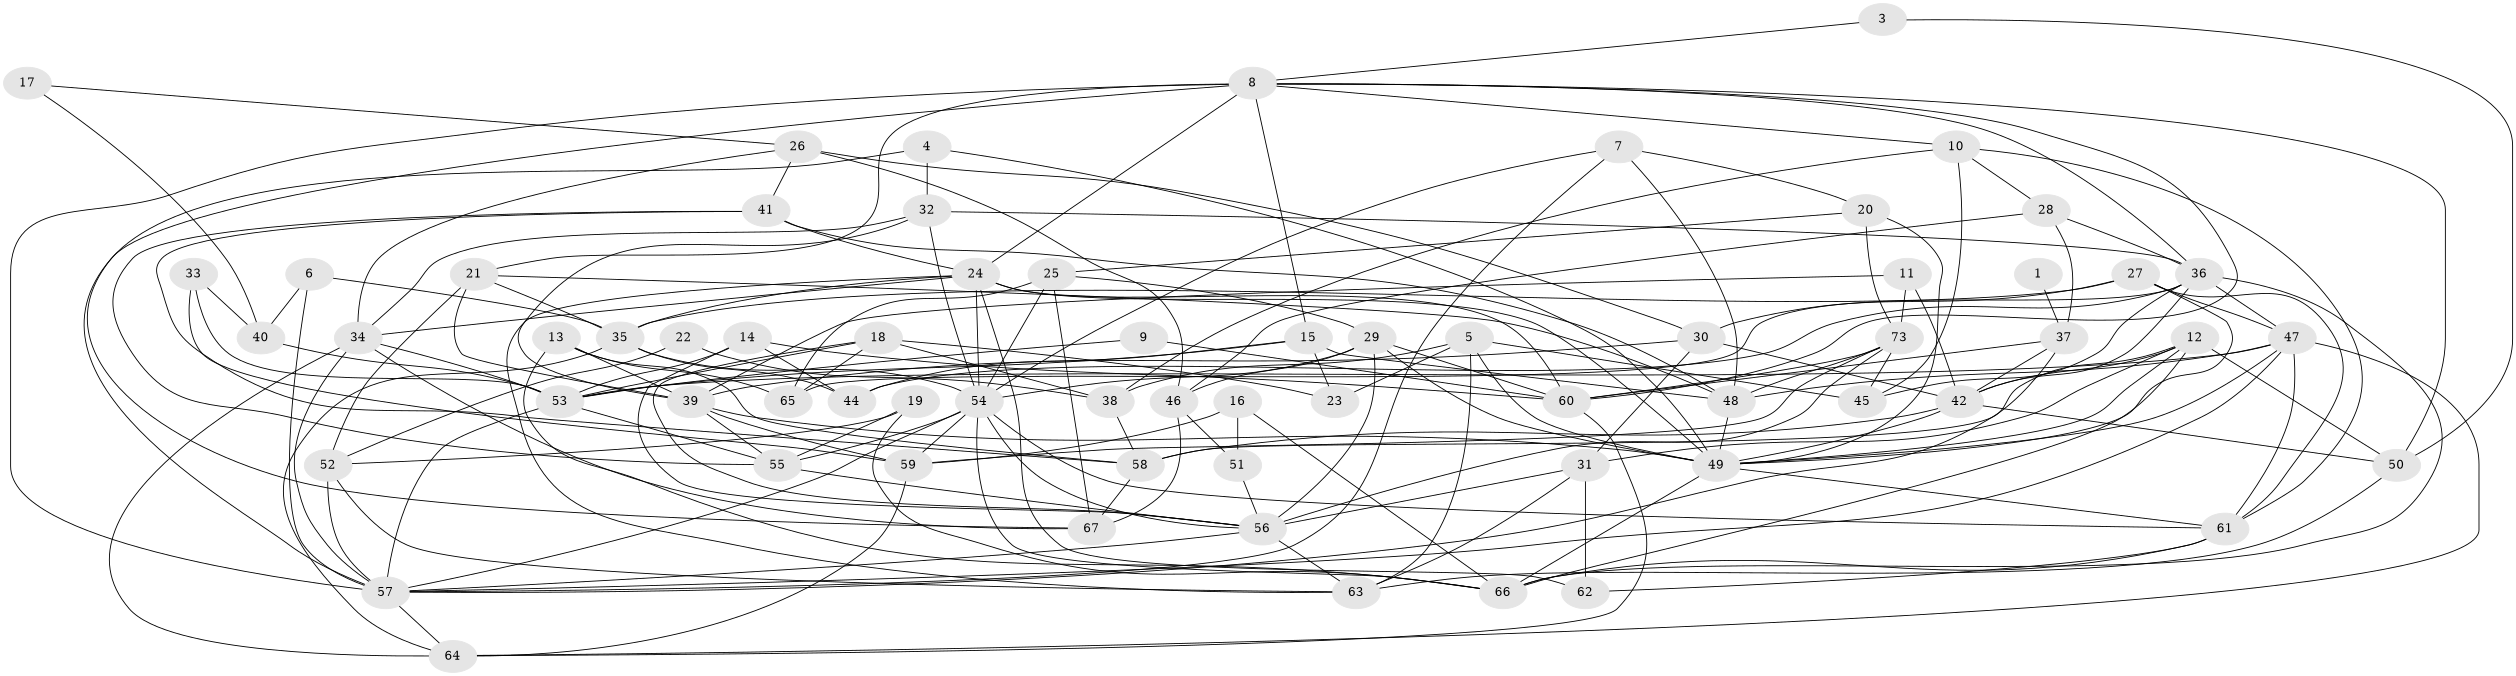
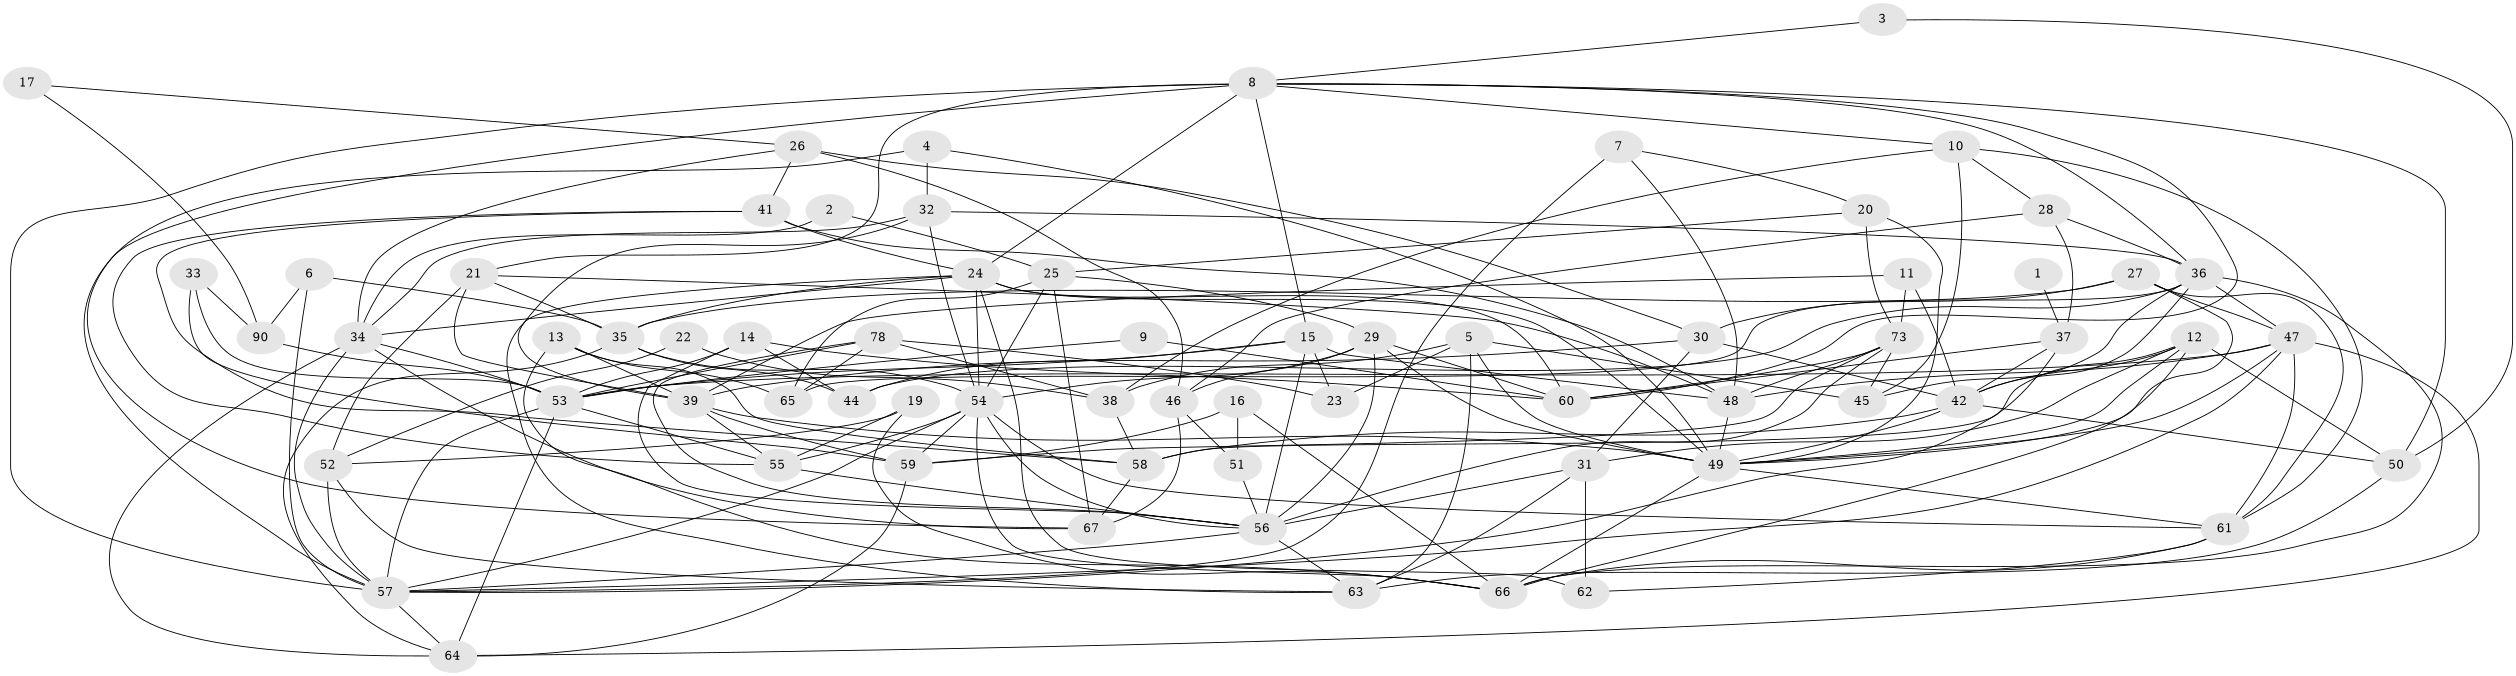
none -> (830, 211)
(1299, 233) -> none
(261, 338) -> (261, 338)
(879, 338) -> (879, 338)
none -> (1286, 430)
(1160, 646) -> (507, 529)
